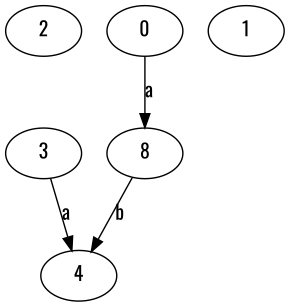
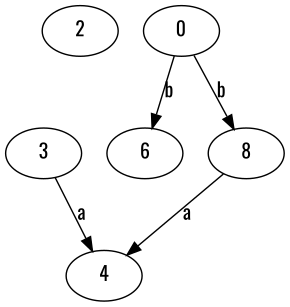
(246, 31) -> none
(150, 92) -> (222, 92)
none -> (145, 153)
(120, 215) -> (188, 215)
